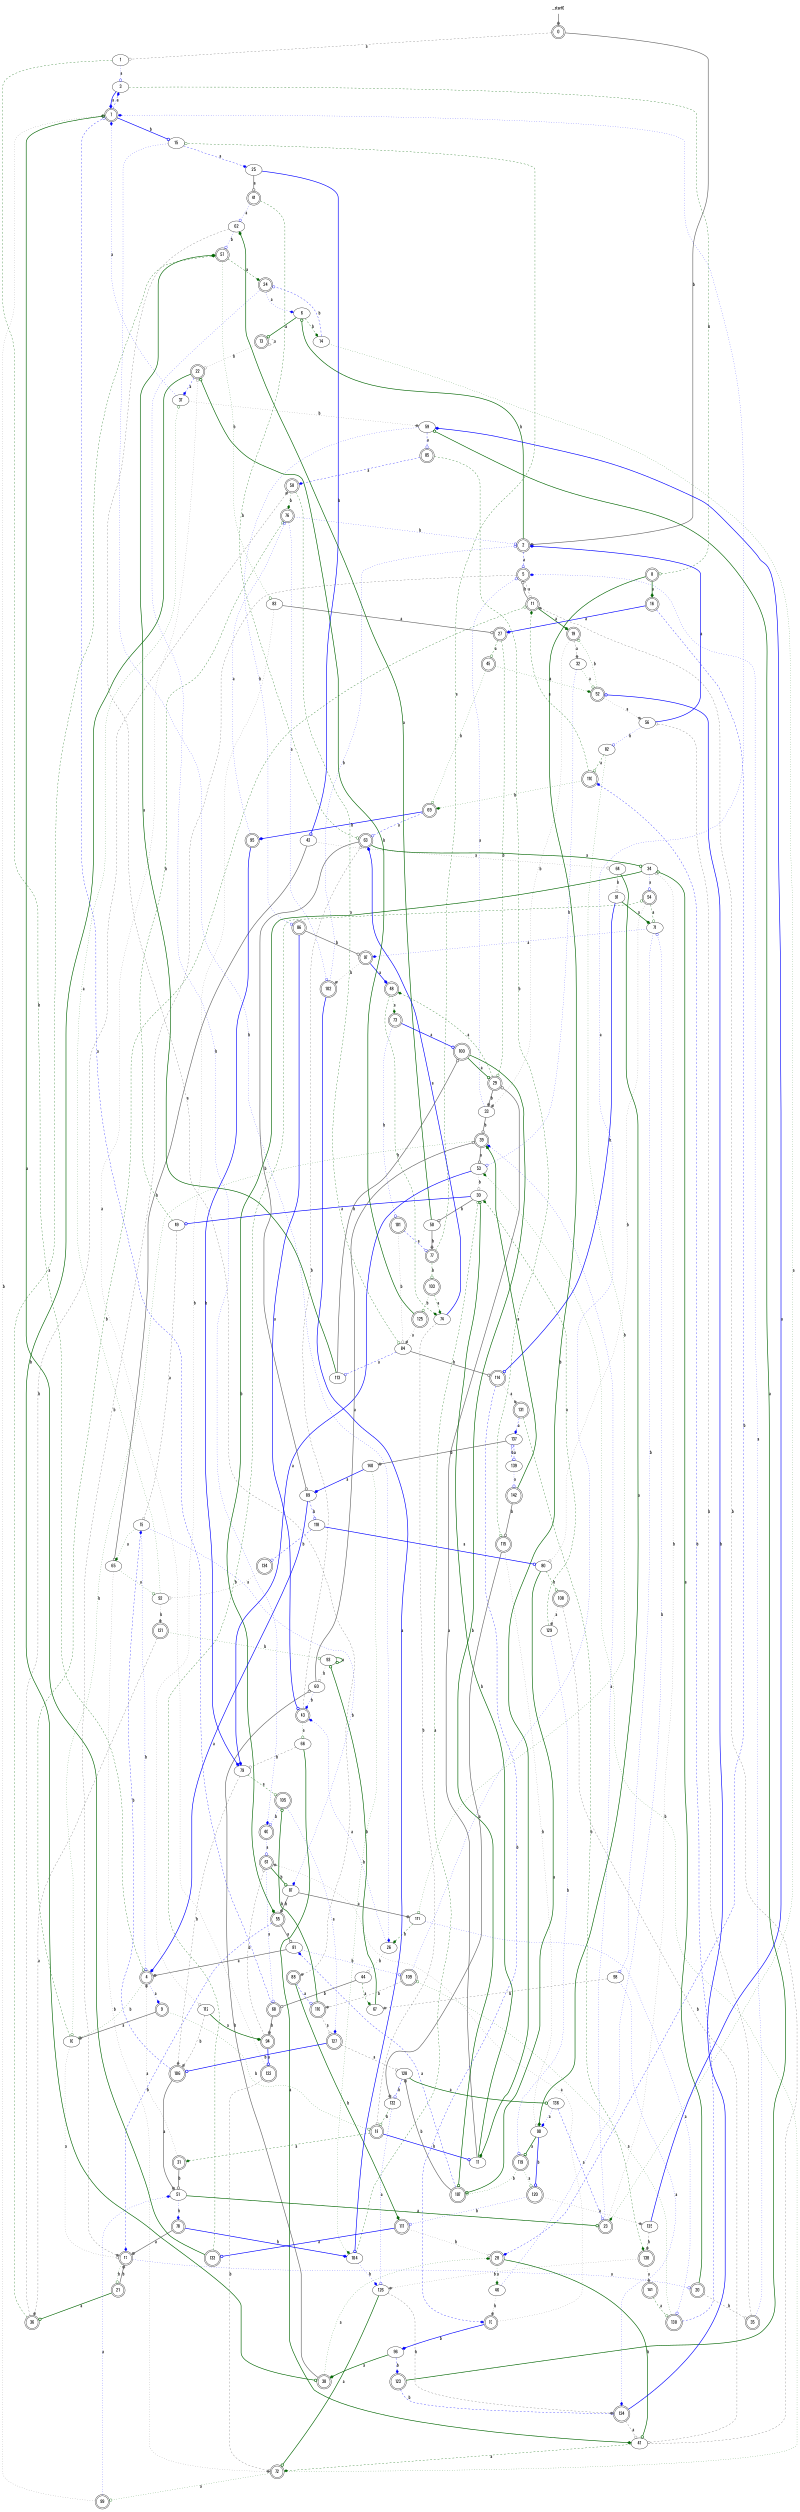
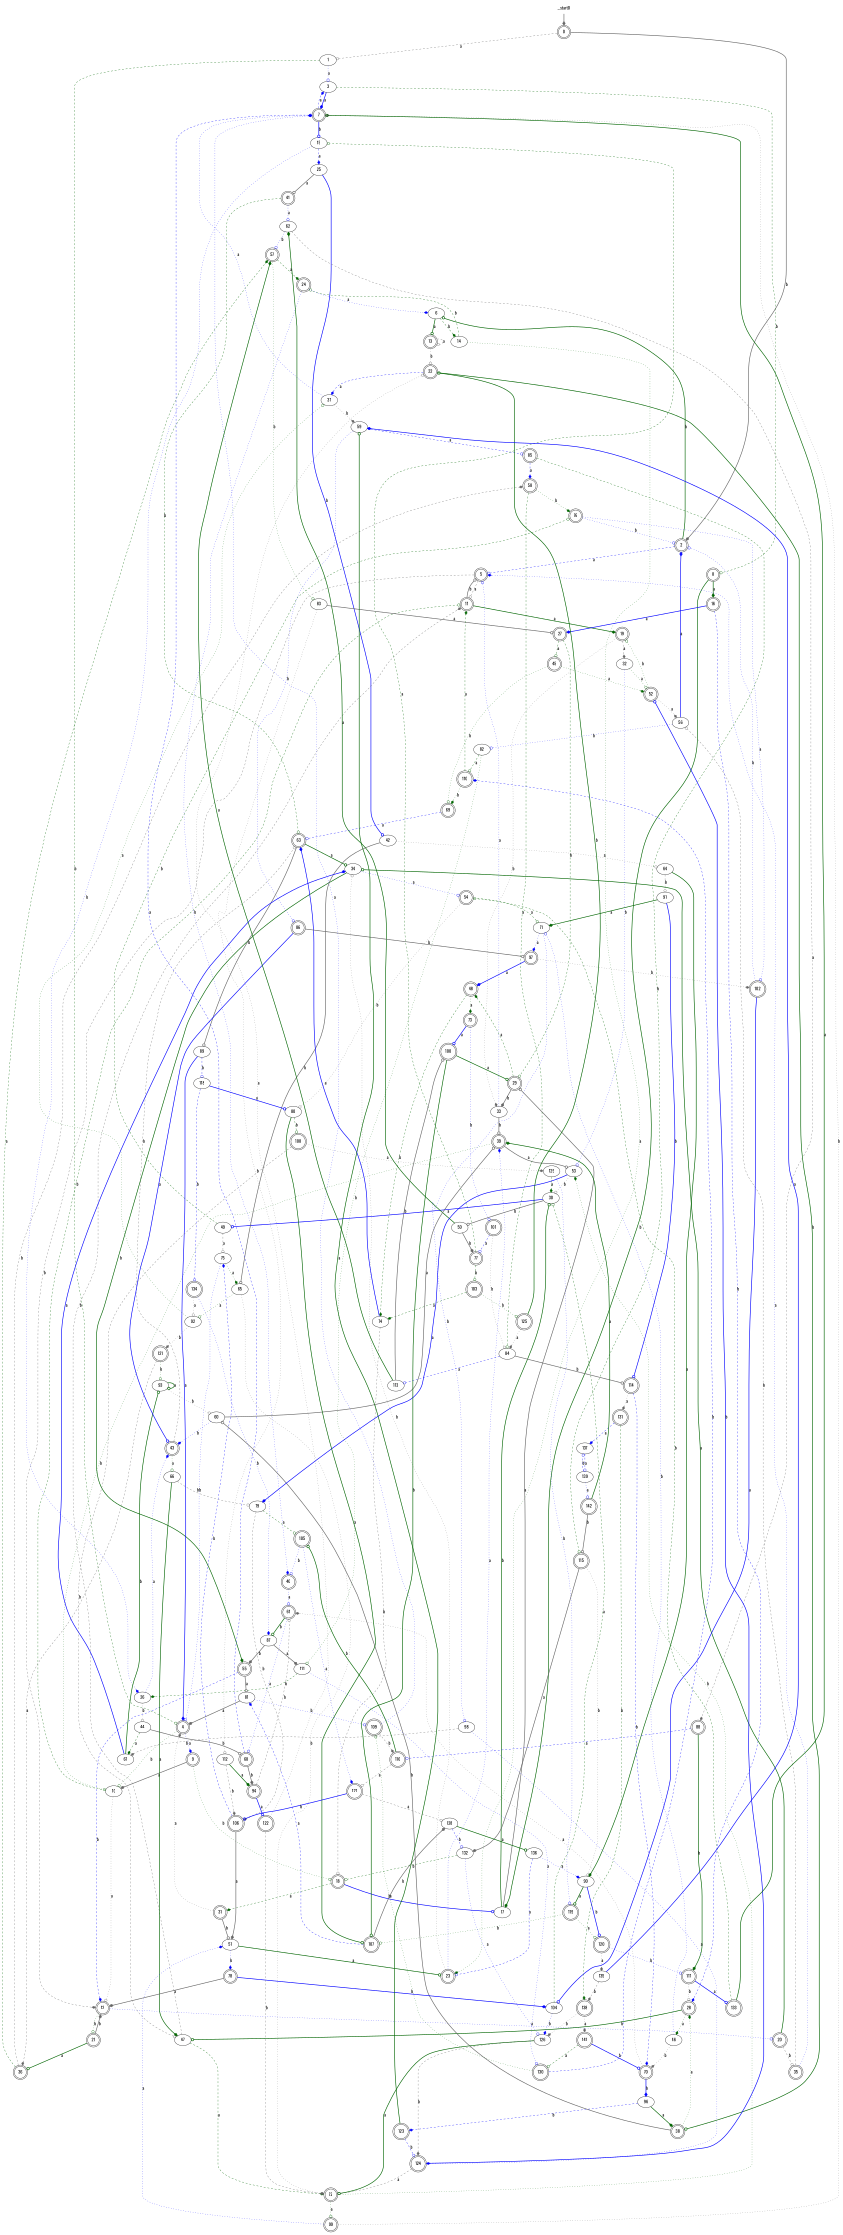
(308, 303) -> (396, 297)
(252, 841) -> none
none -> (68, 1294)
(370, 1466) -> none
(347, 1654) -> (255, 1460)
none -> (615, 2056)
(630, 2429) -> (378, 2186)
